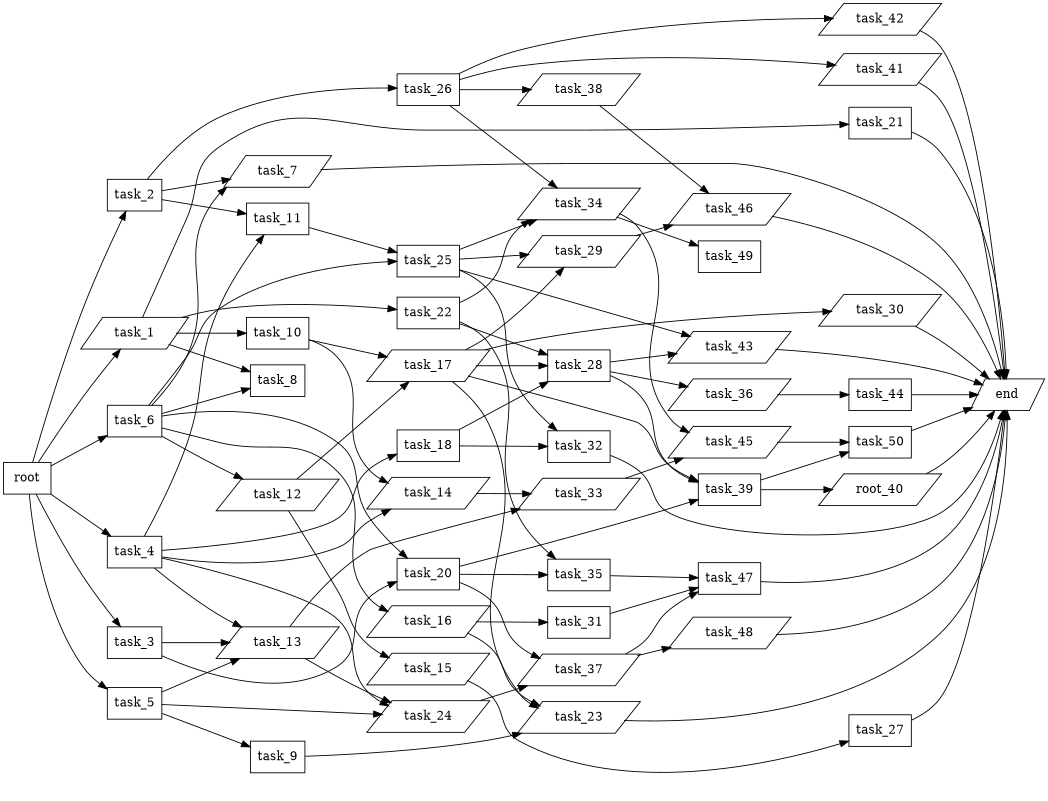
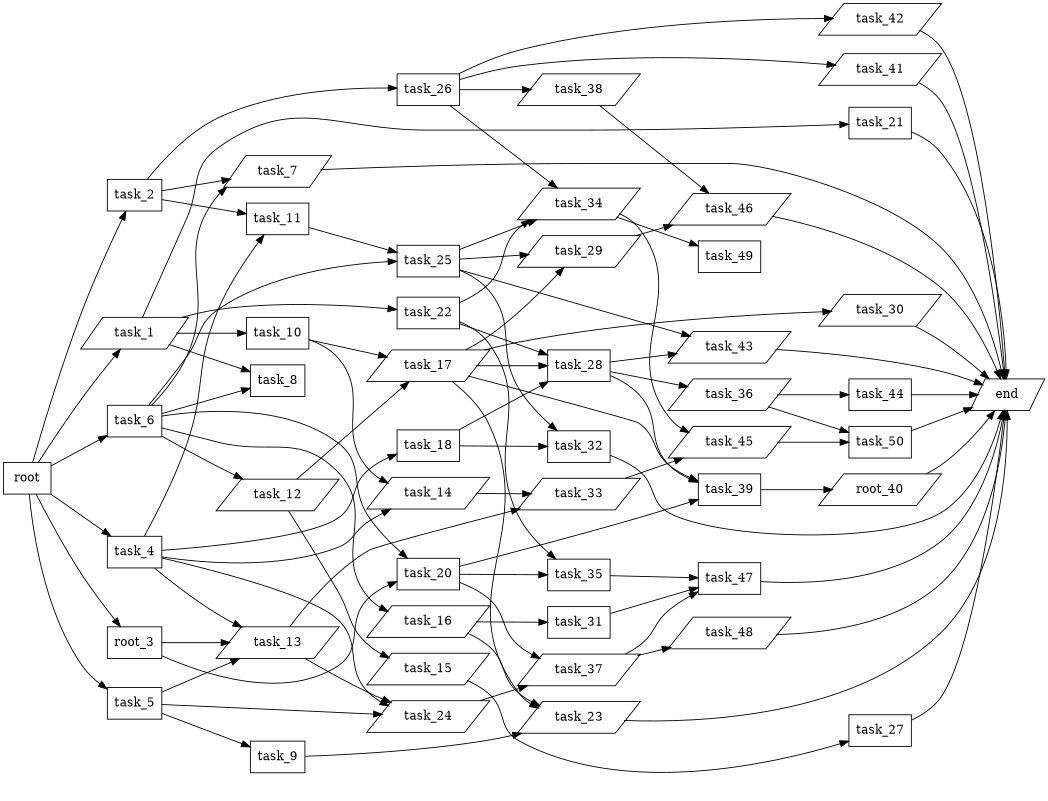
(801, 467) -> (804, 418)
(135, 643) -> (135, 643)
